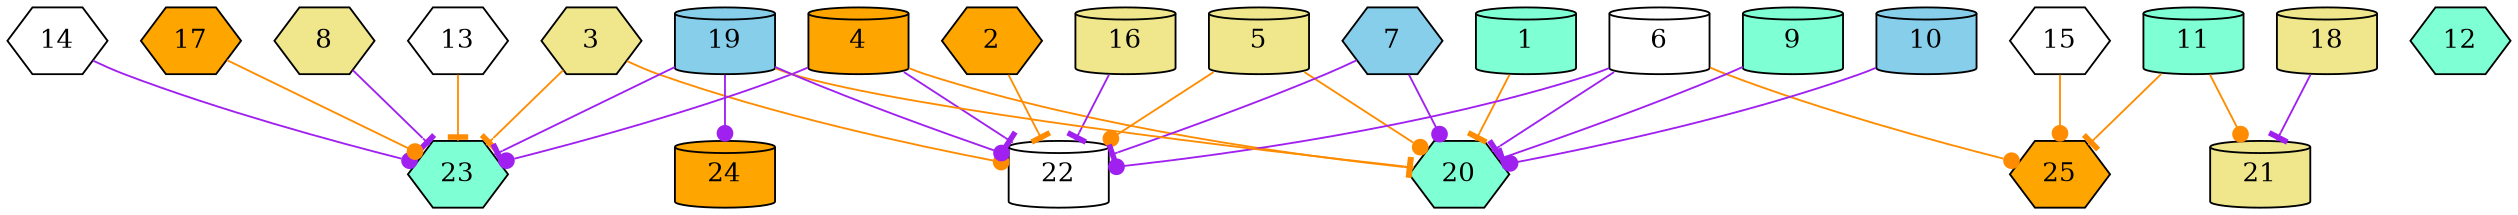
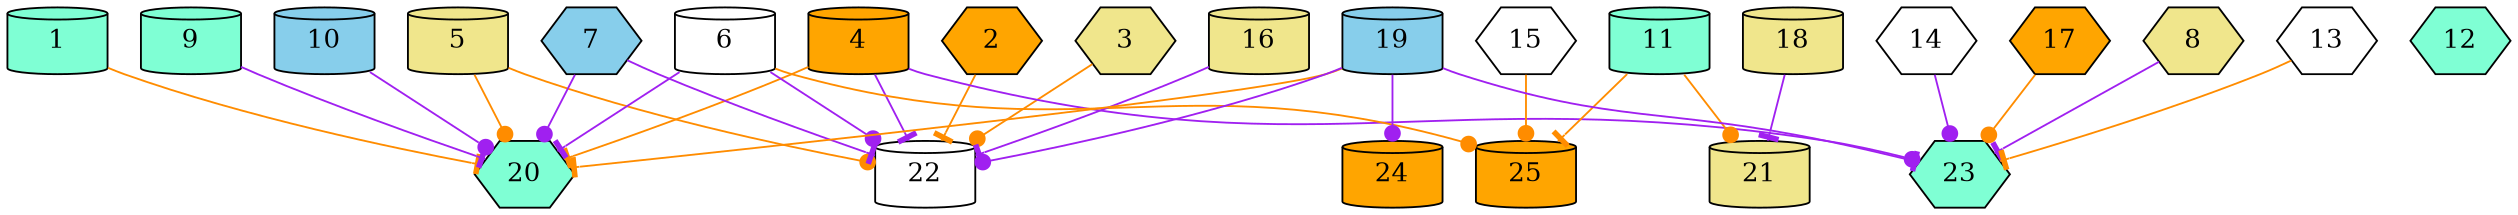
(528, 104) -> none
(2060, 174) -> (1526, 174)
